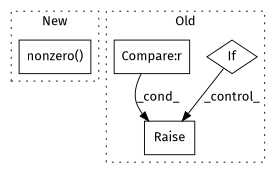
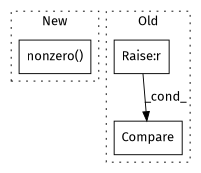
(152, 57) -> (142, 57)
(232, 57) -> none
(170, 138) -> (148, 138)
